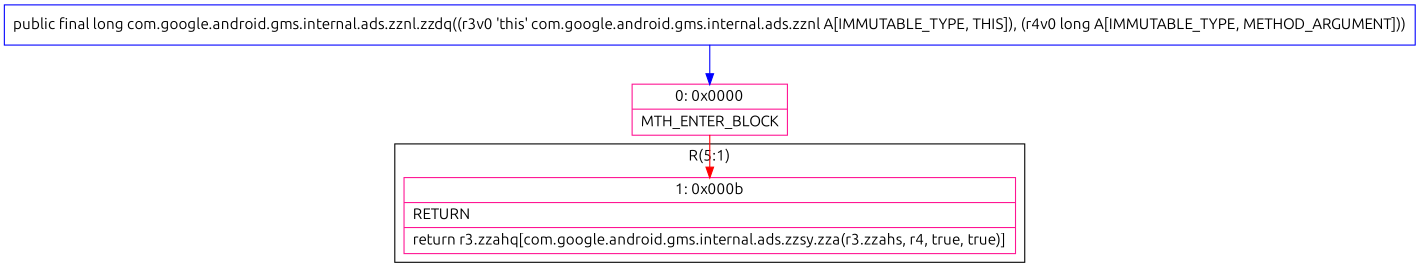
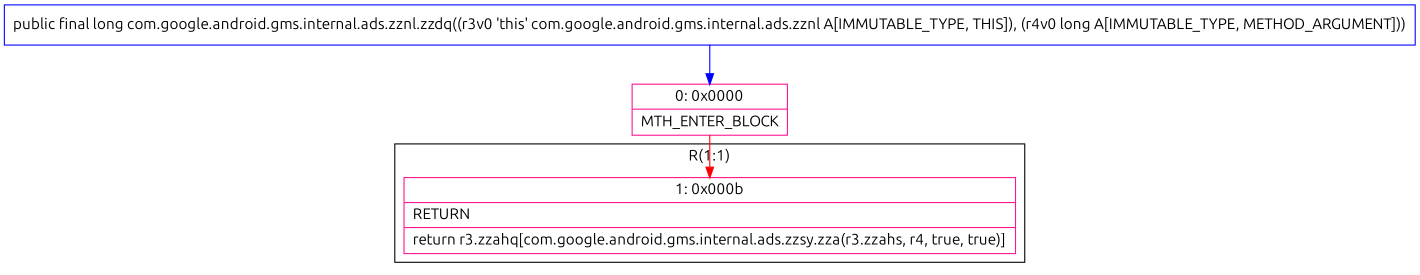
(710, 156) -> (710, 156)
